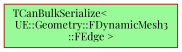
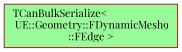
(91, 26) -> (91, 26)
